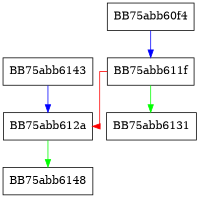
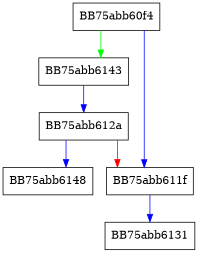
none -> (101, 40)
(151, 95) -> (150, 205)
(100, 96) -> (117, 150)
(48, 150) -> (66, 150)
